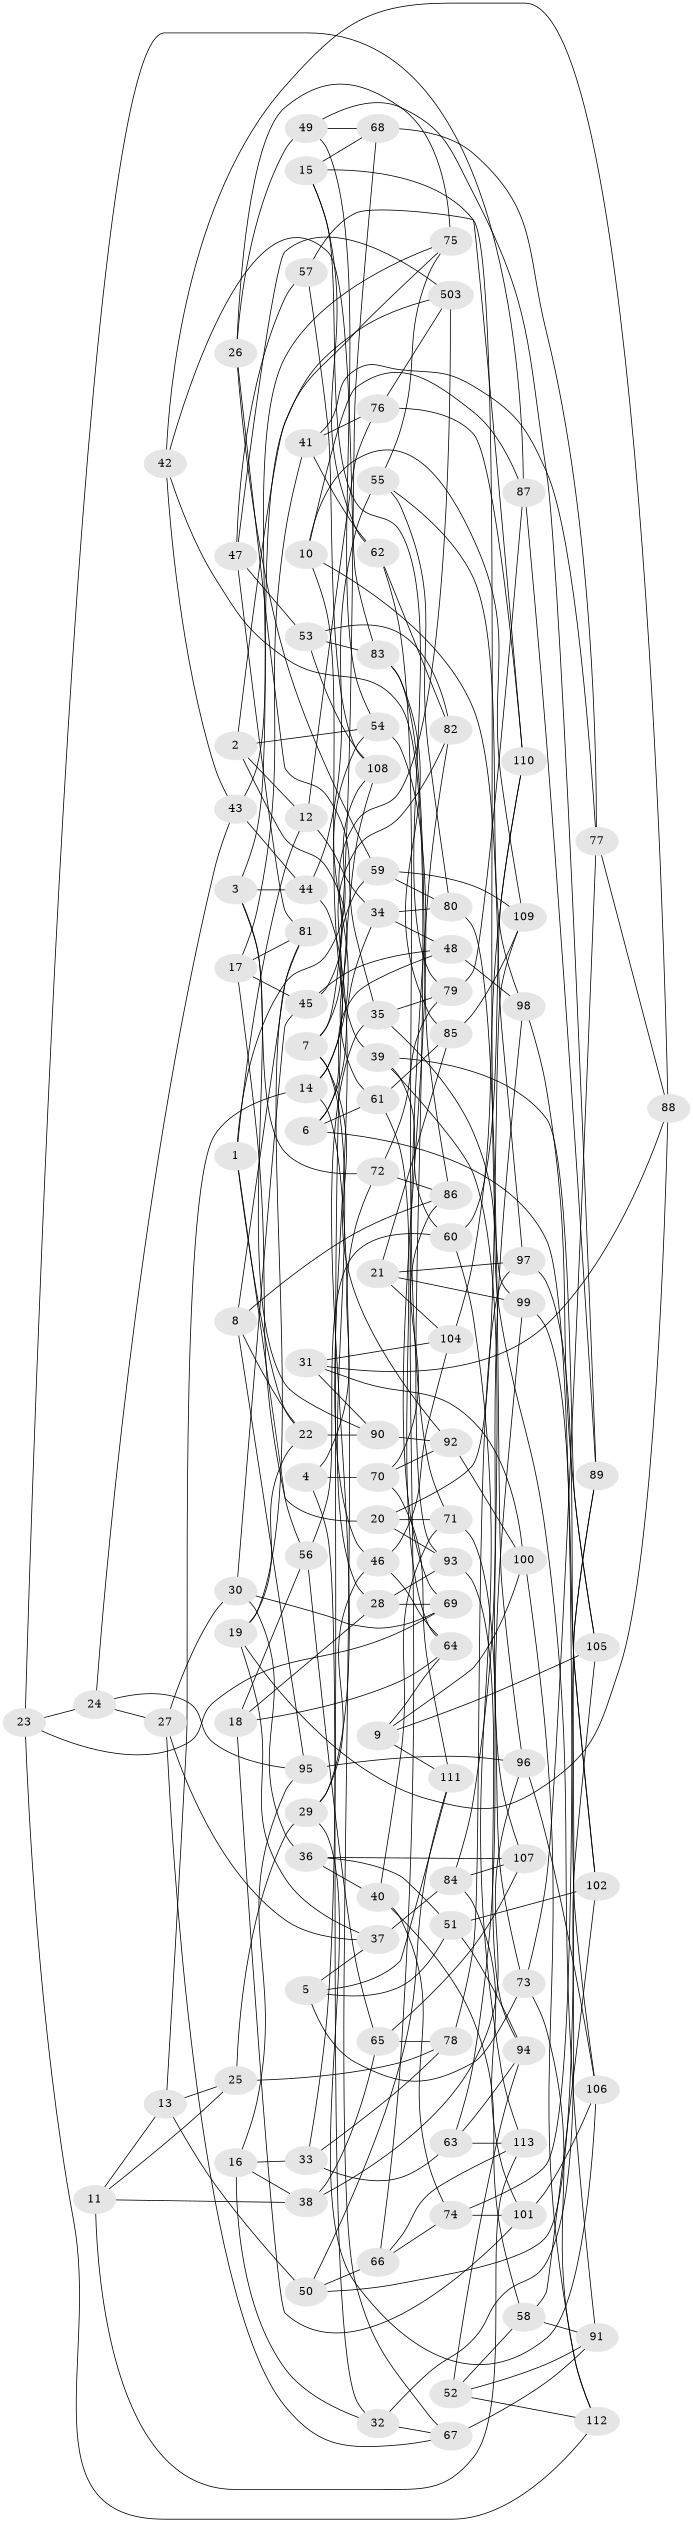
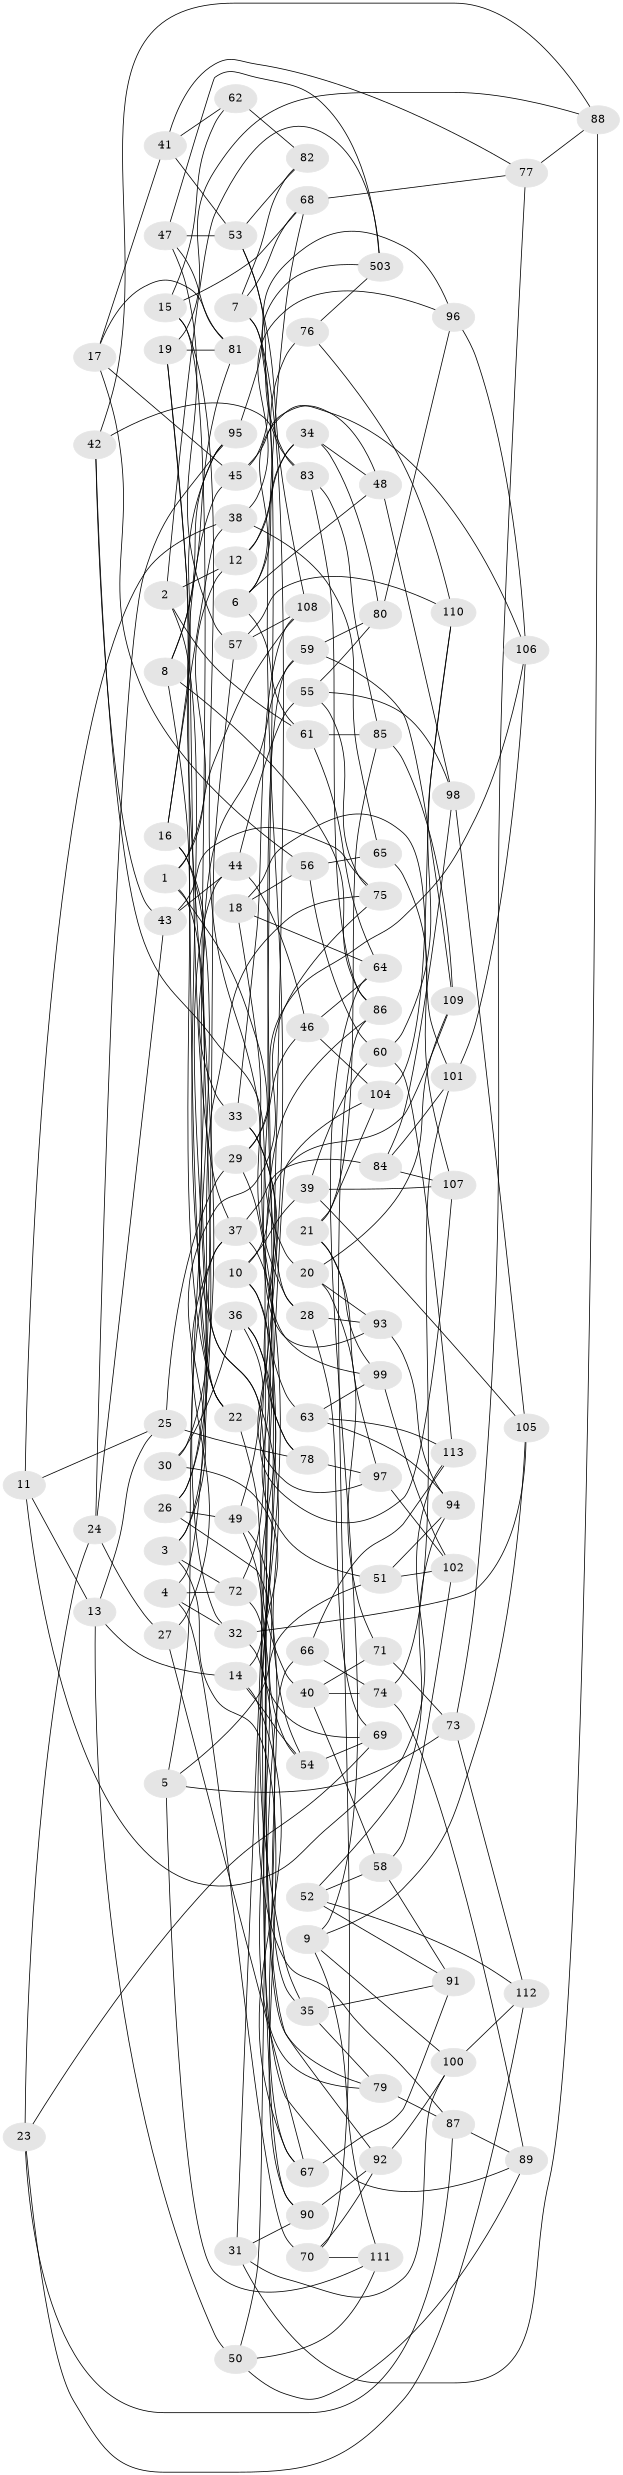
(342, 426) -> (193, 181)
none -> (212, 983)
(411, 1037) -> none
(413, 1647) -> none
(192, 1653) -> none
(415, 2041) -> (271, 1346)
